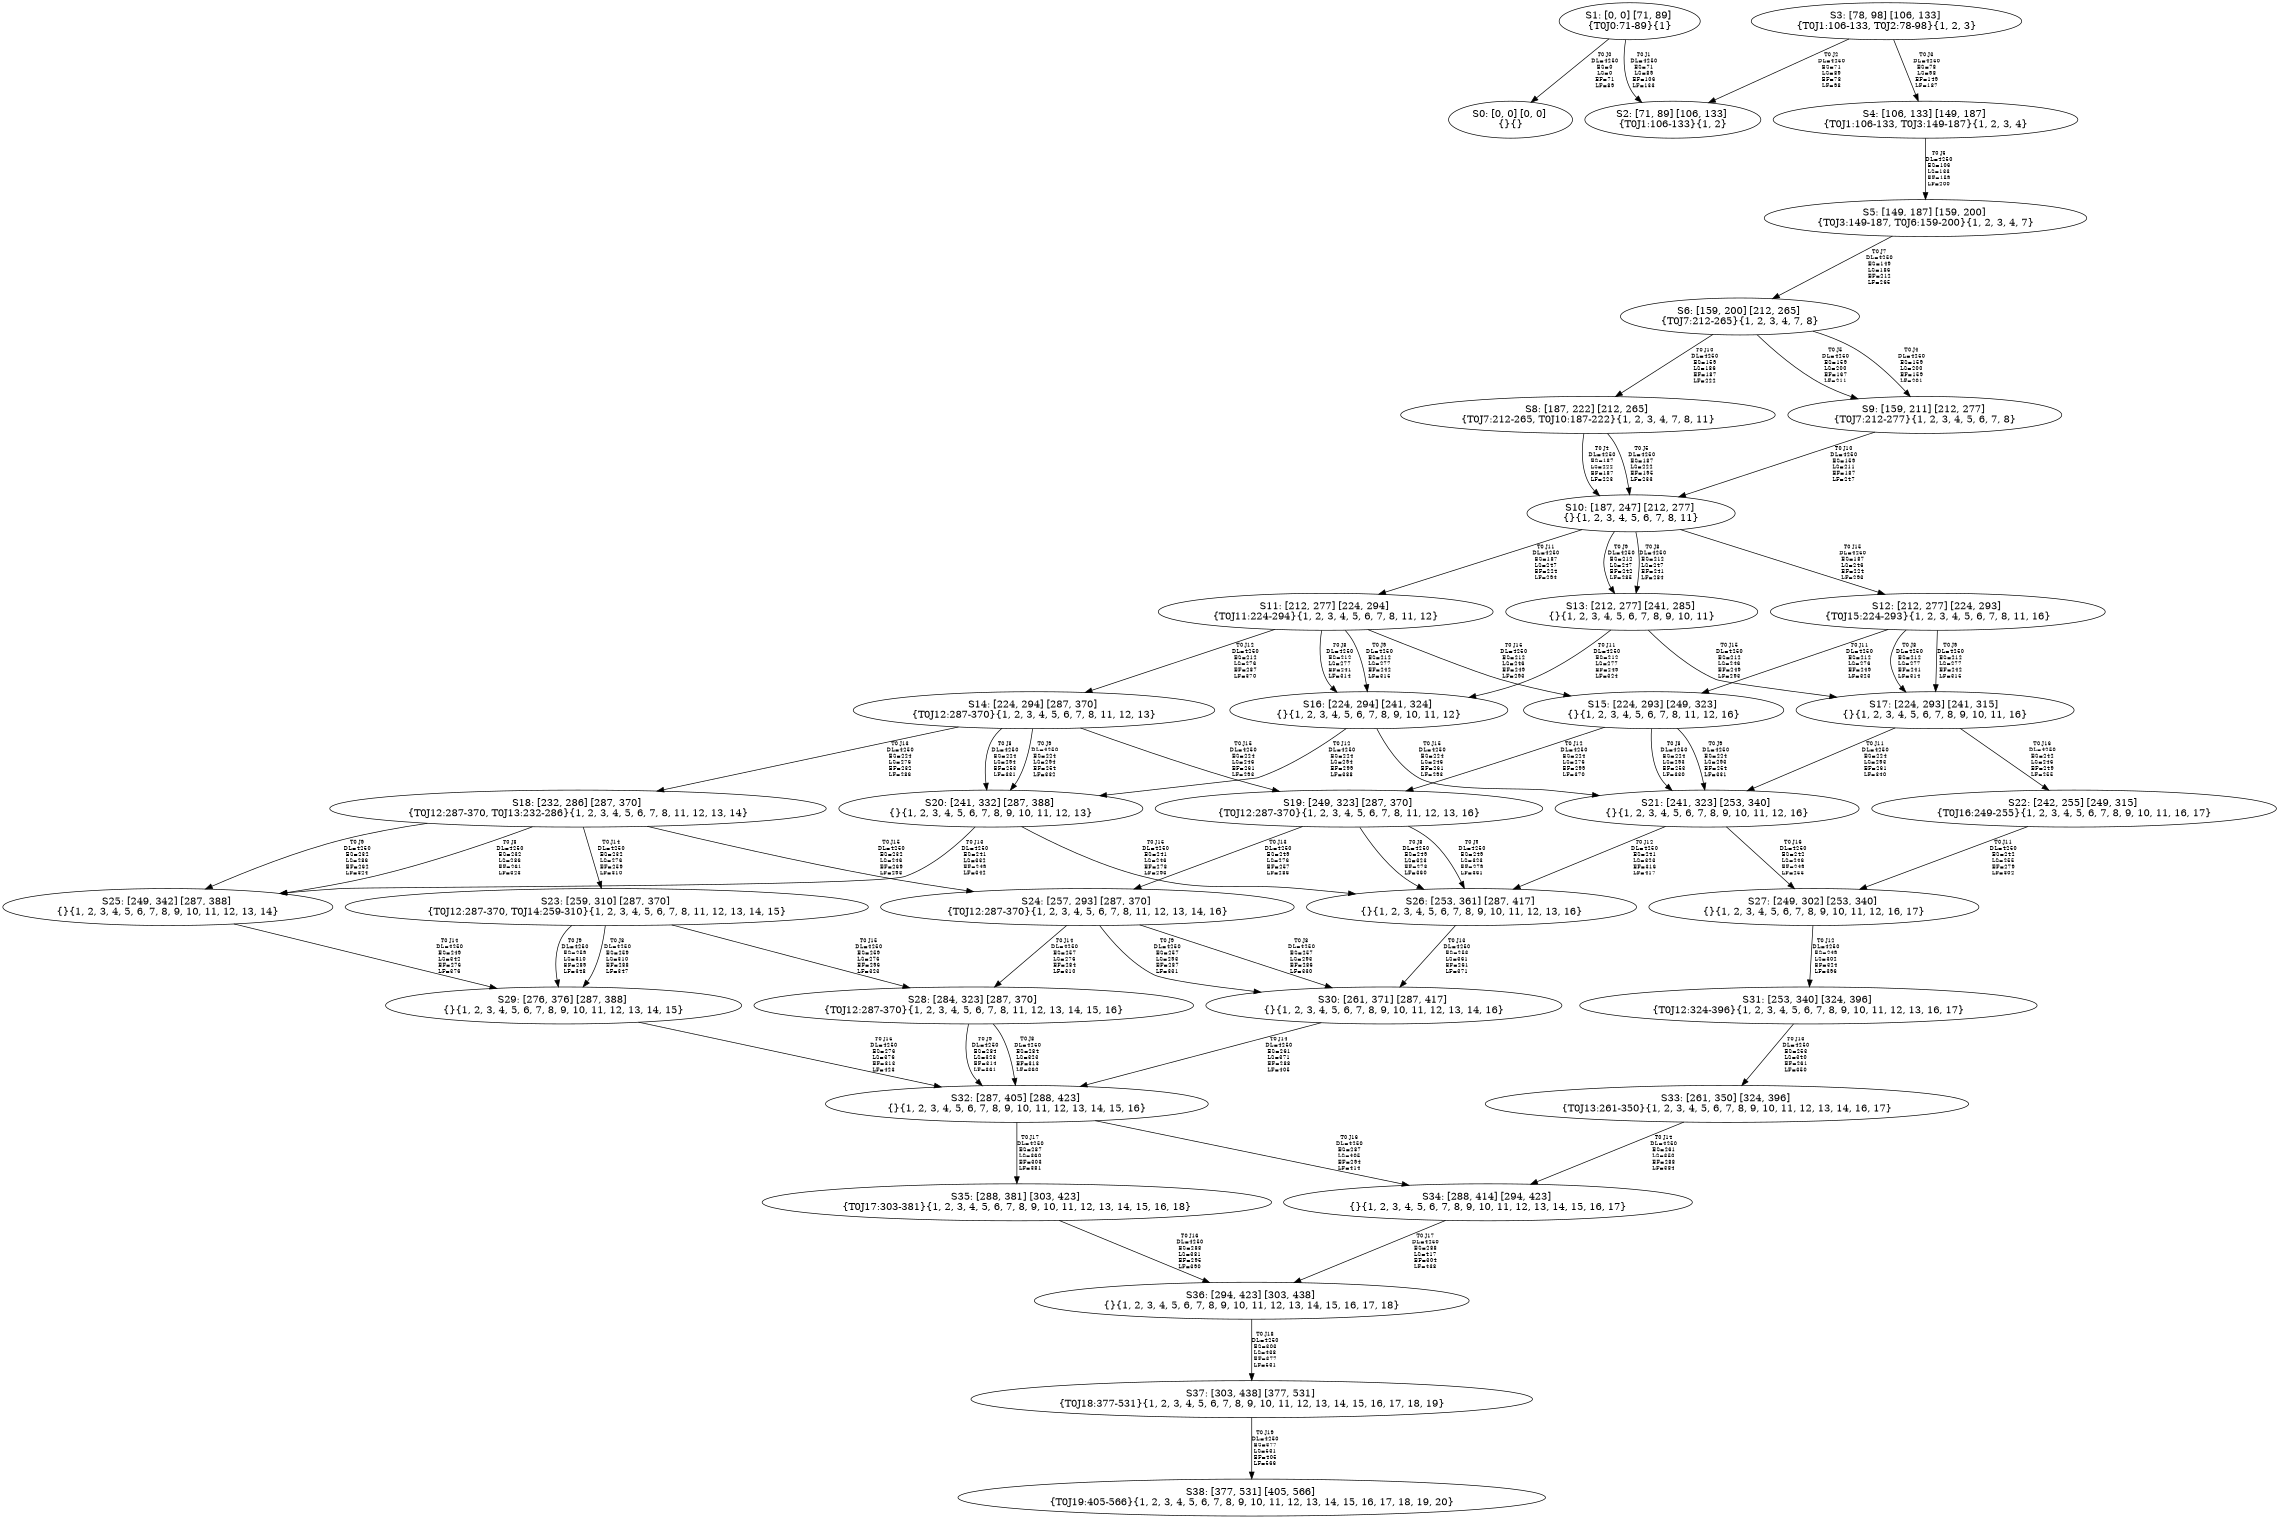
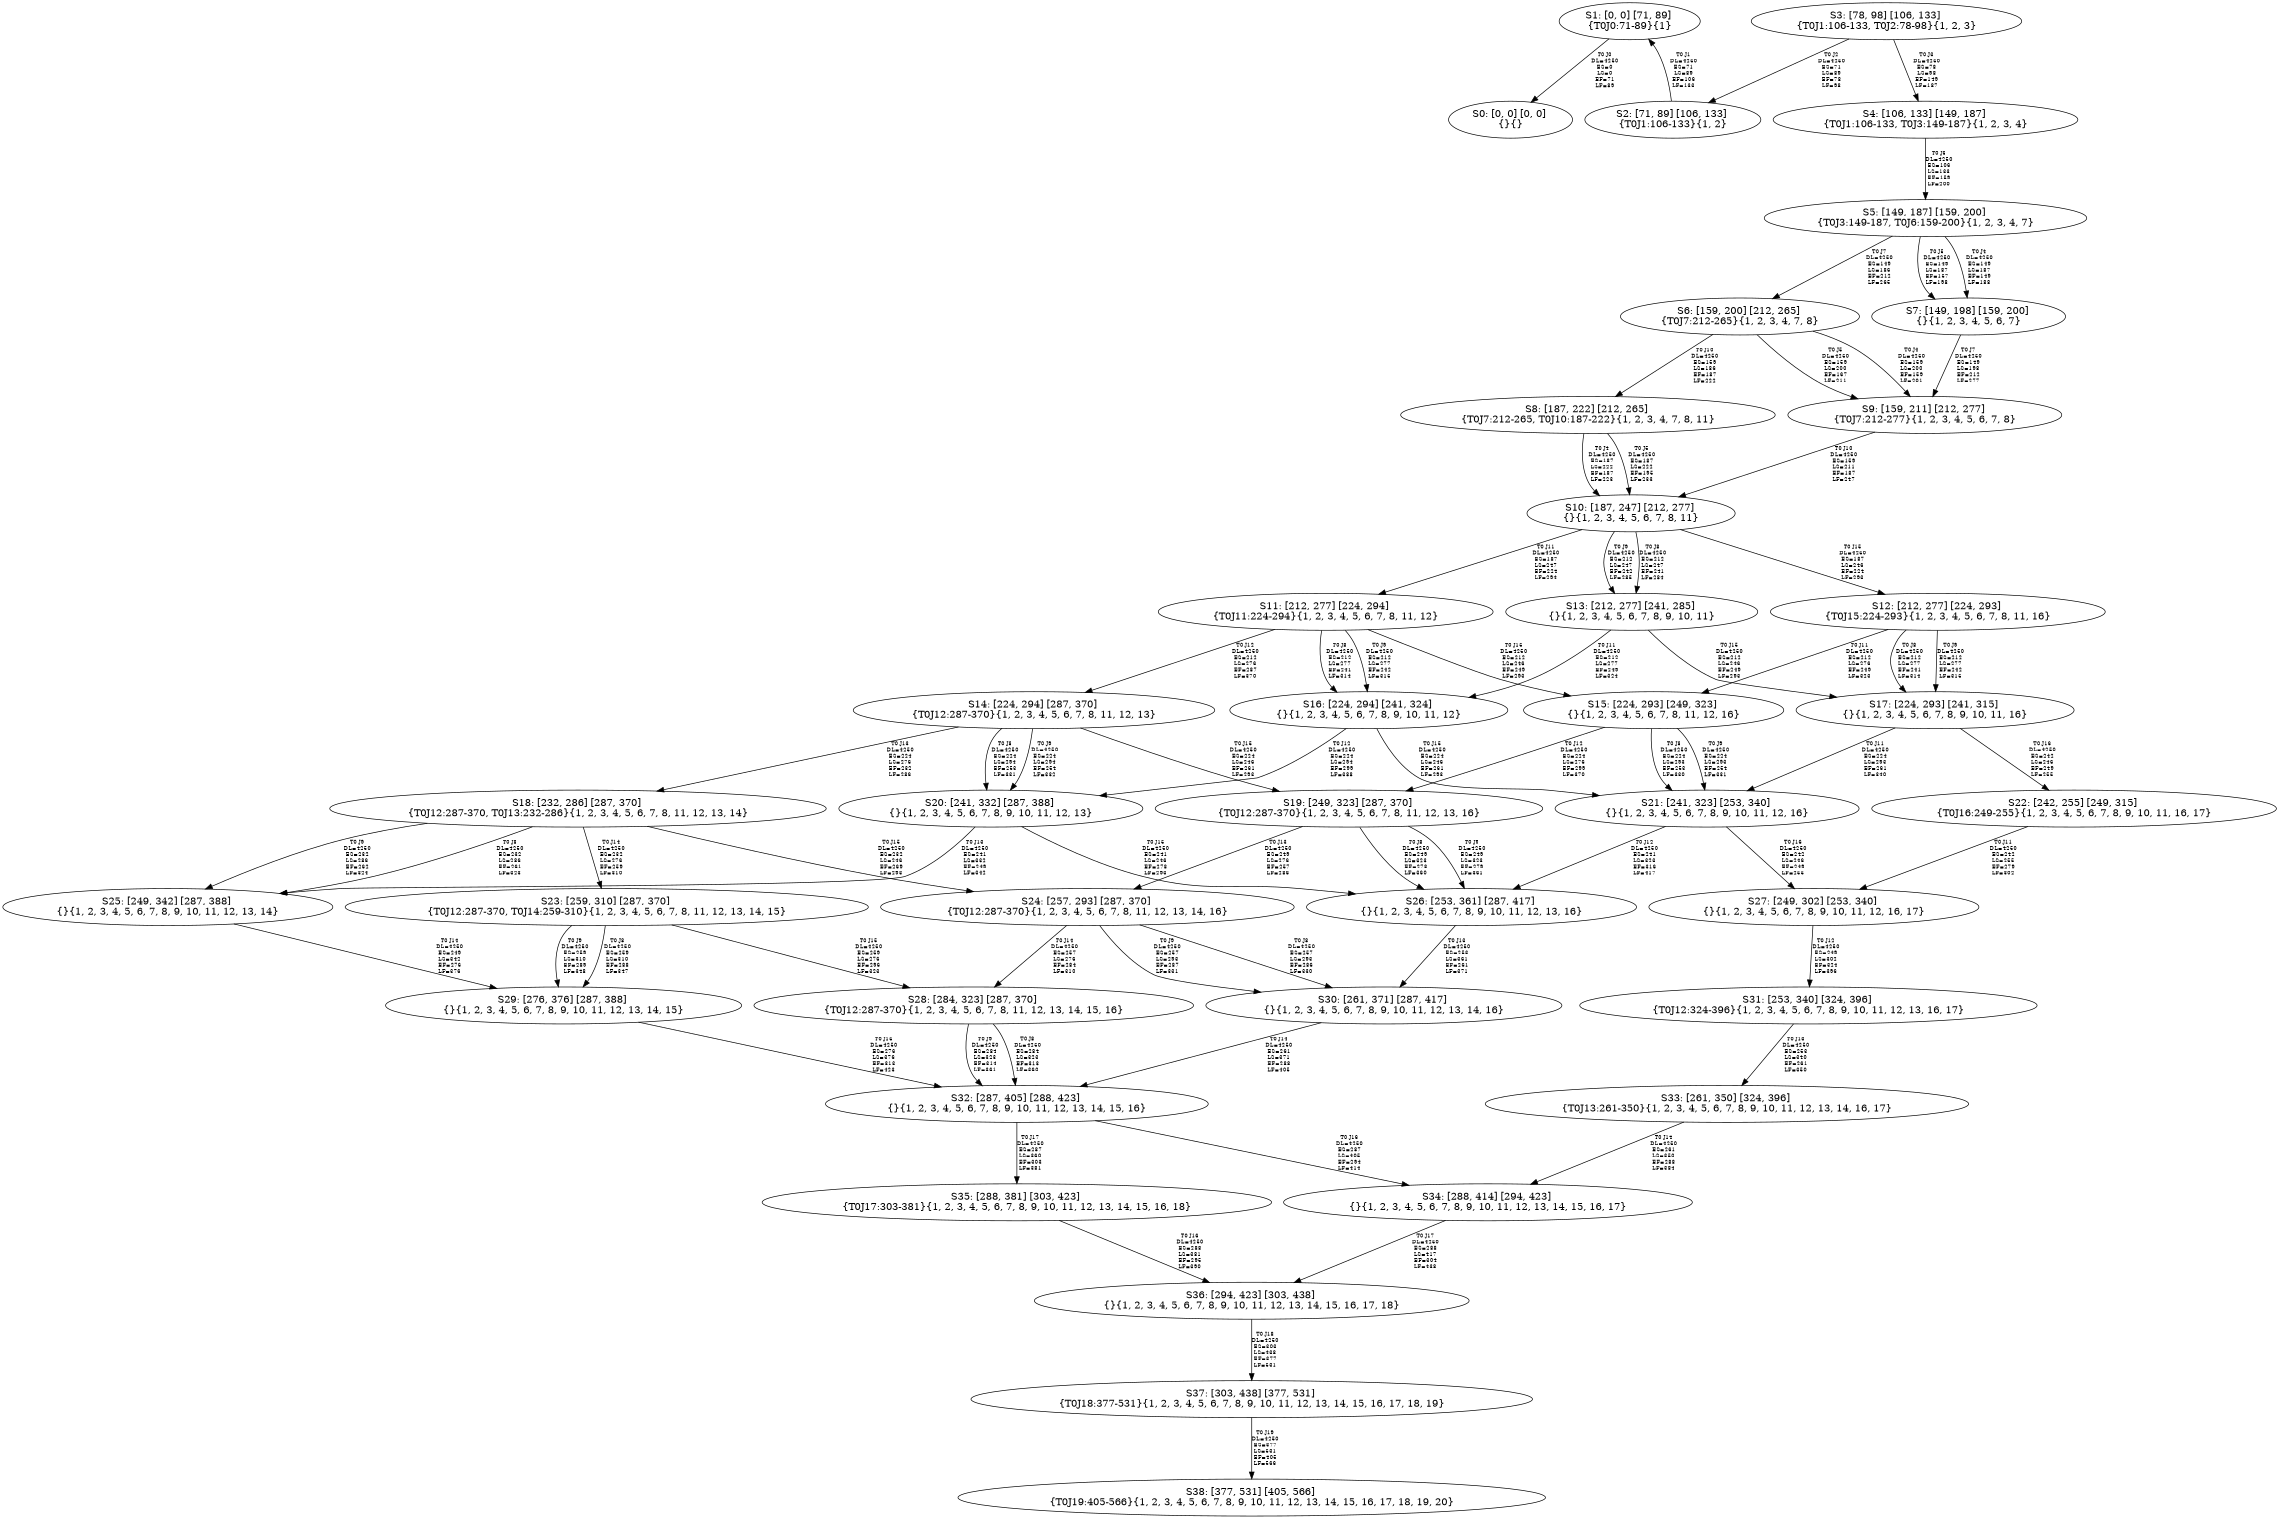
(1625, 70) -> (1666, 72)
none -> (1969, 316)
